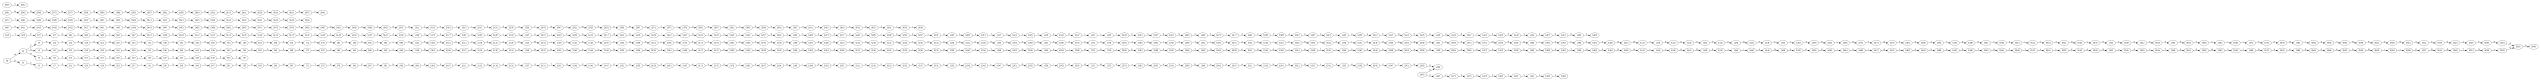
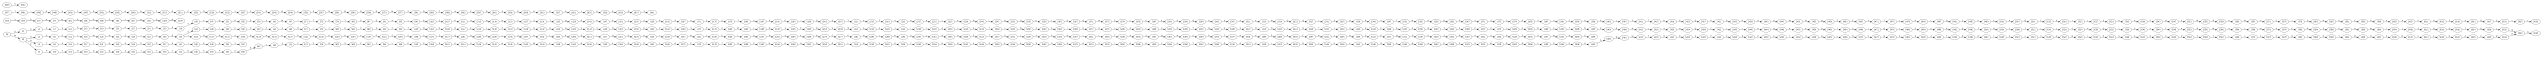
none -> (321, 13)
none -> (1609, 22)
(189, 35) -> (187, 37)
(1429, 71) -> (1443, 22)
